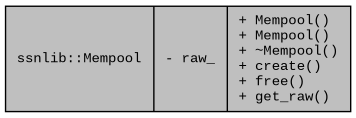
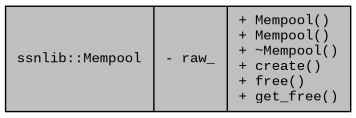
(285, 96) -> (289, 96)
